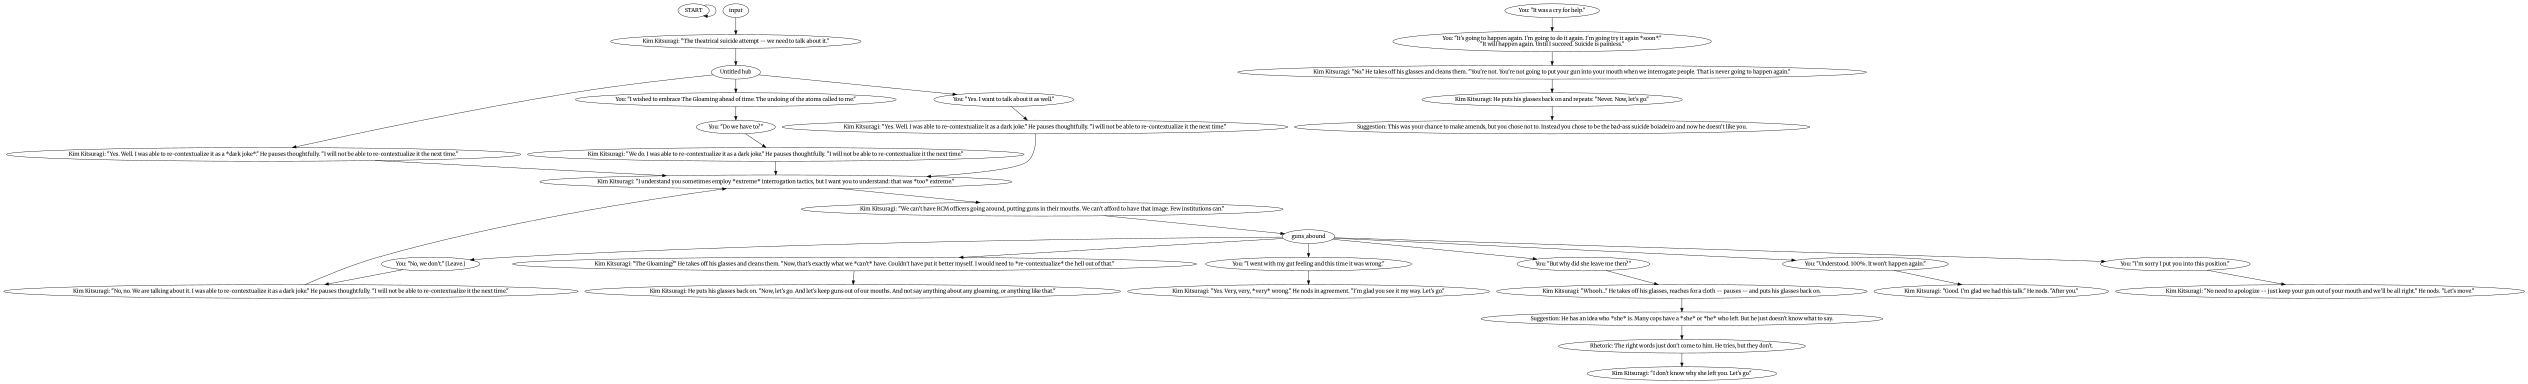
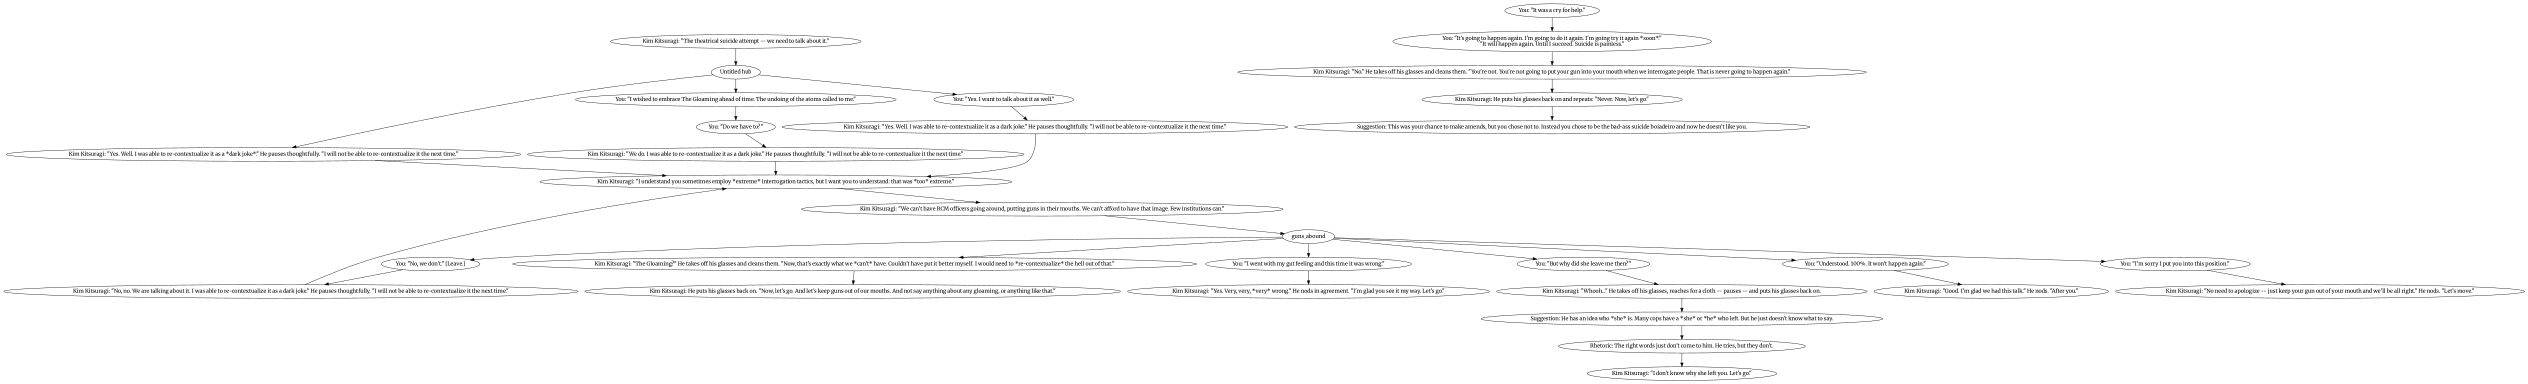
(694, 11) -> none
(736, 11) -> none
